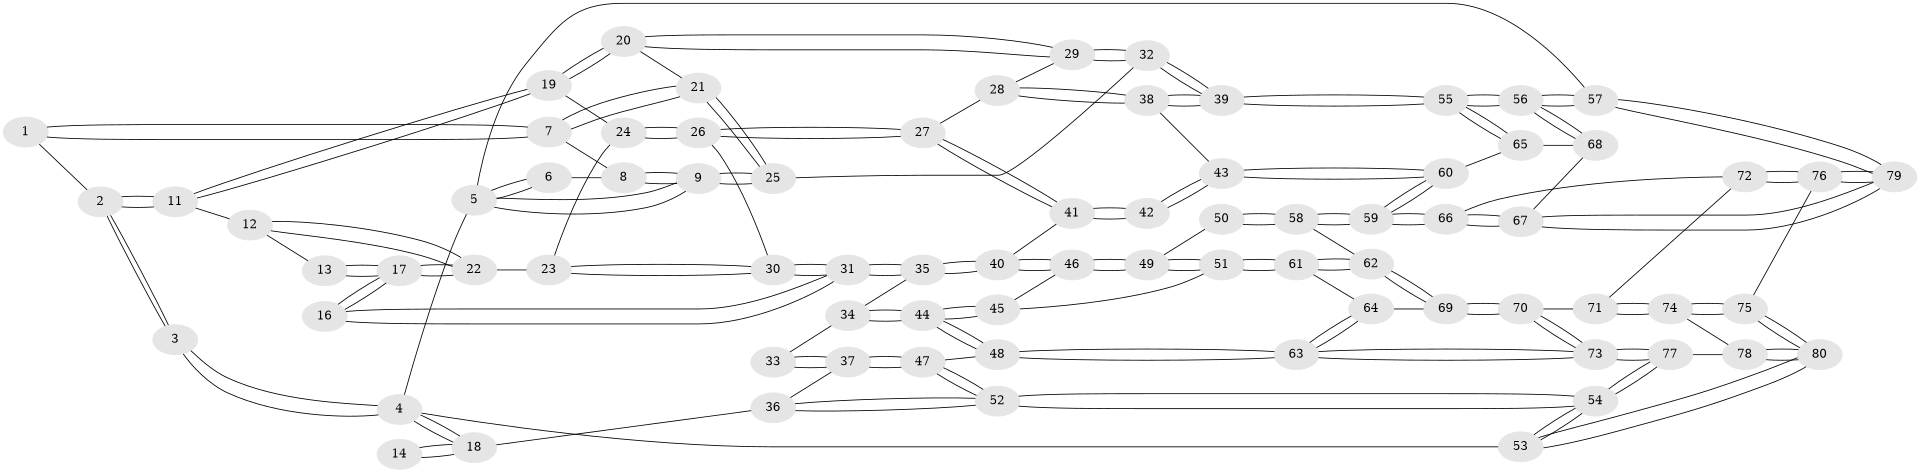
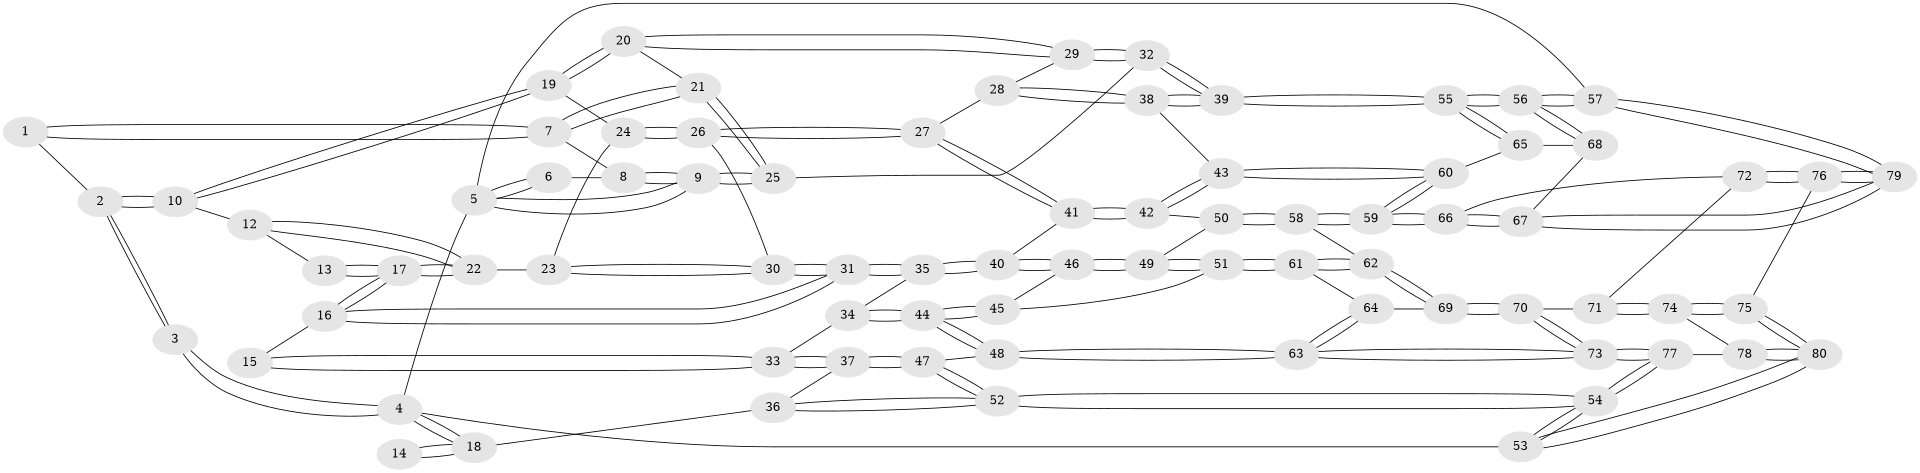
(175, 202) -> (175, 202)
none -> (1184, 216)
none -> (250, 363)
